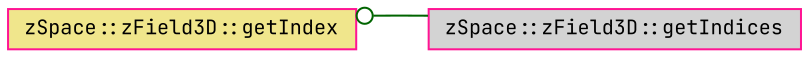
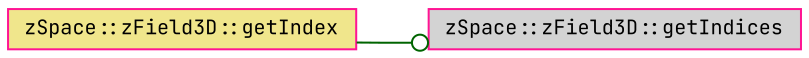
(401, 16) -> (384, 43)
